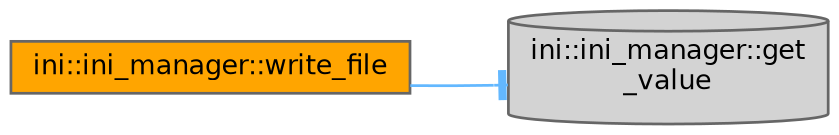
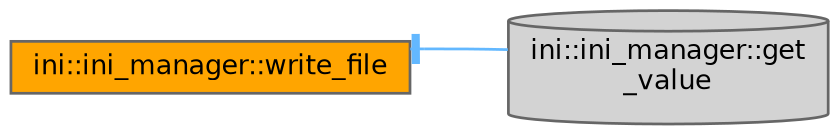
(452, 86) -> (466, 49)
